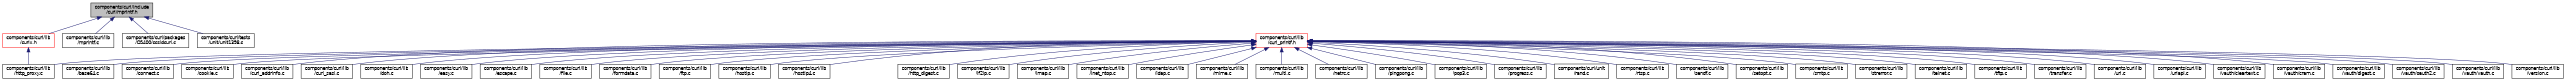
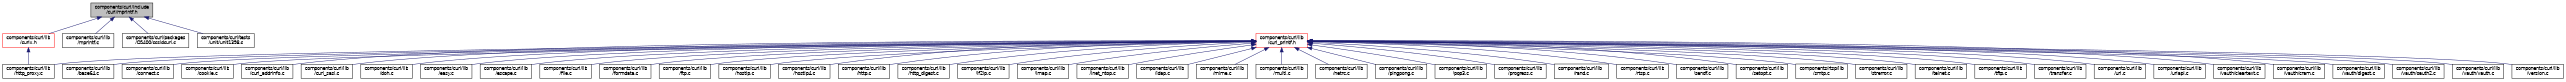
none -> (864, 71)
(1581, 71) -> (1581, 71)
(1822, 71) -> (1822, 71)
